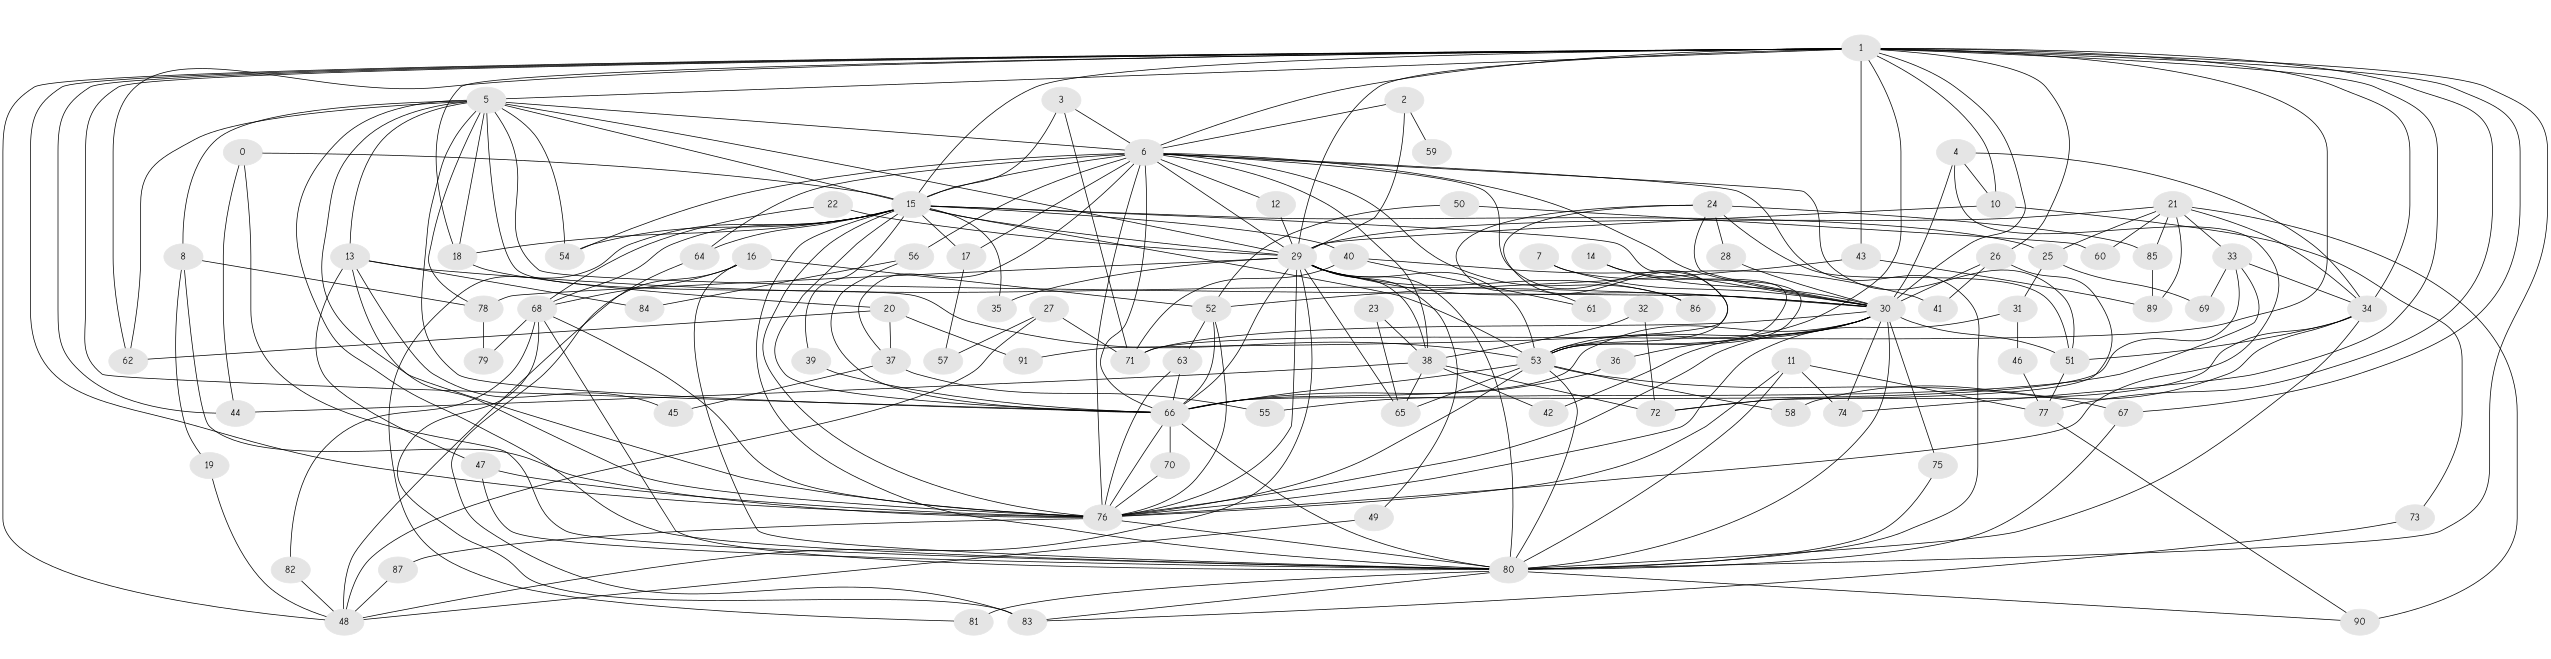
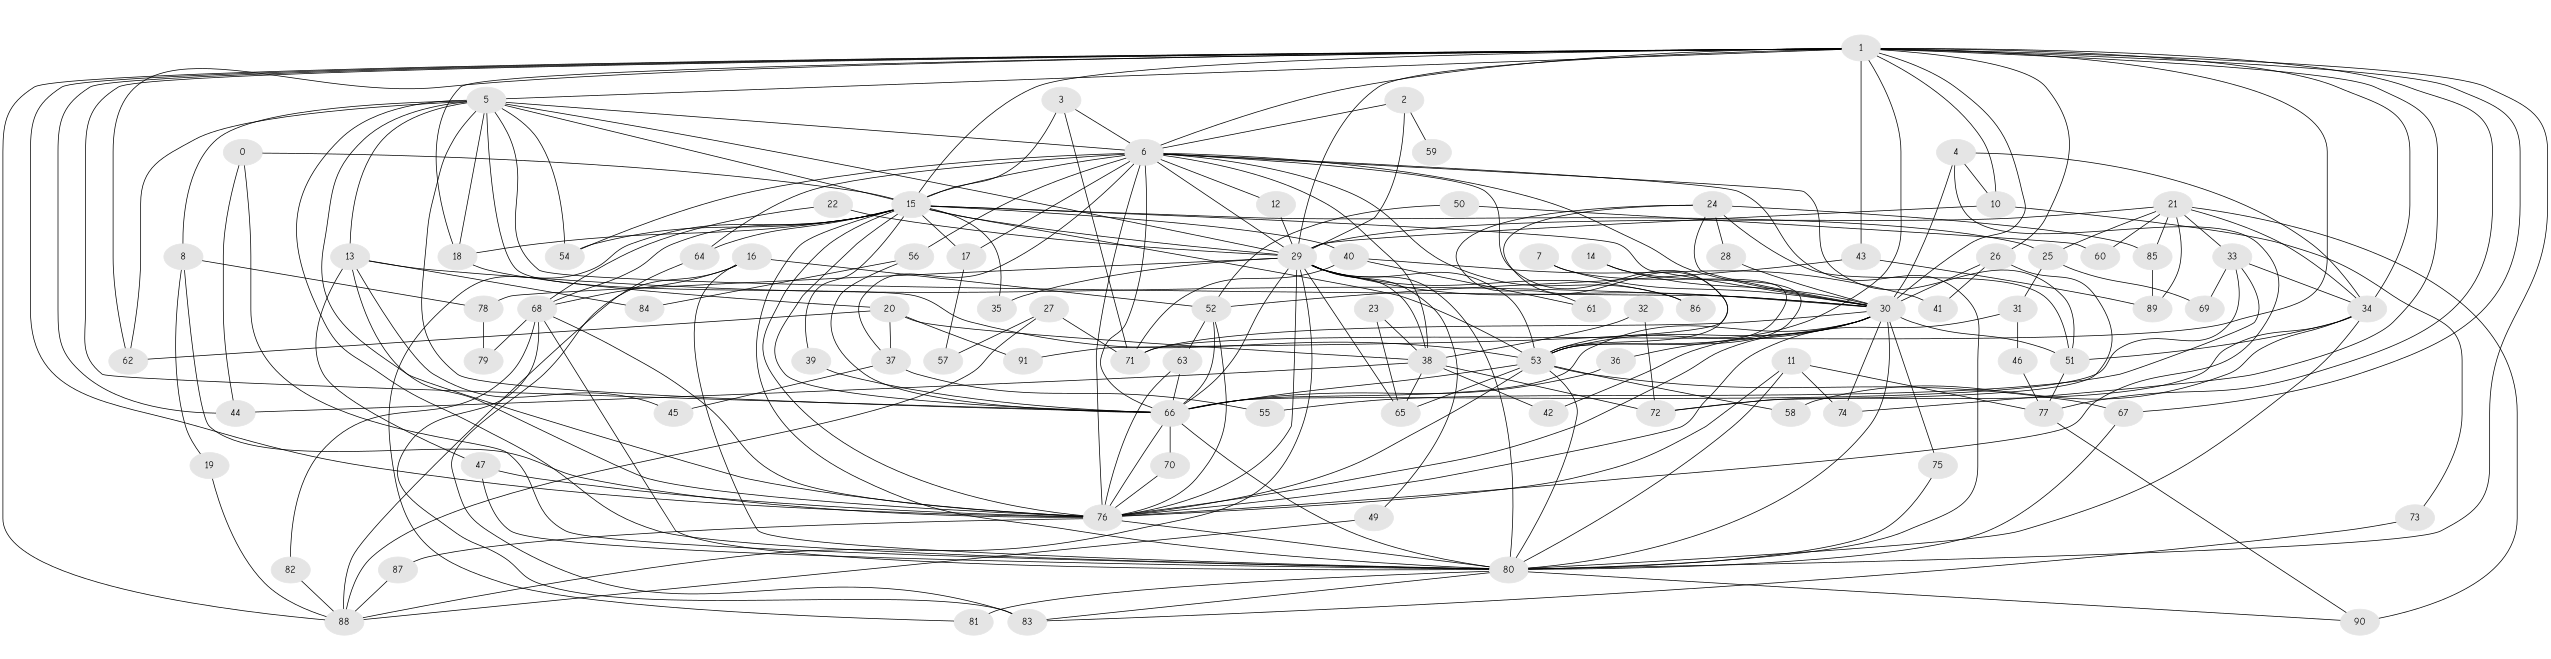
(438, 218) -> none
none -> (1131, 342)
(344, 622) -> (344, 622)
